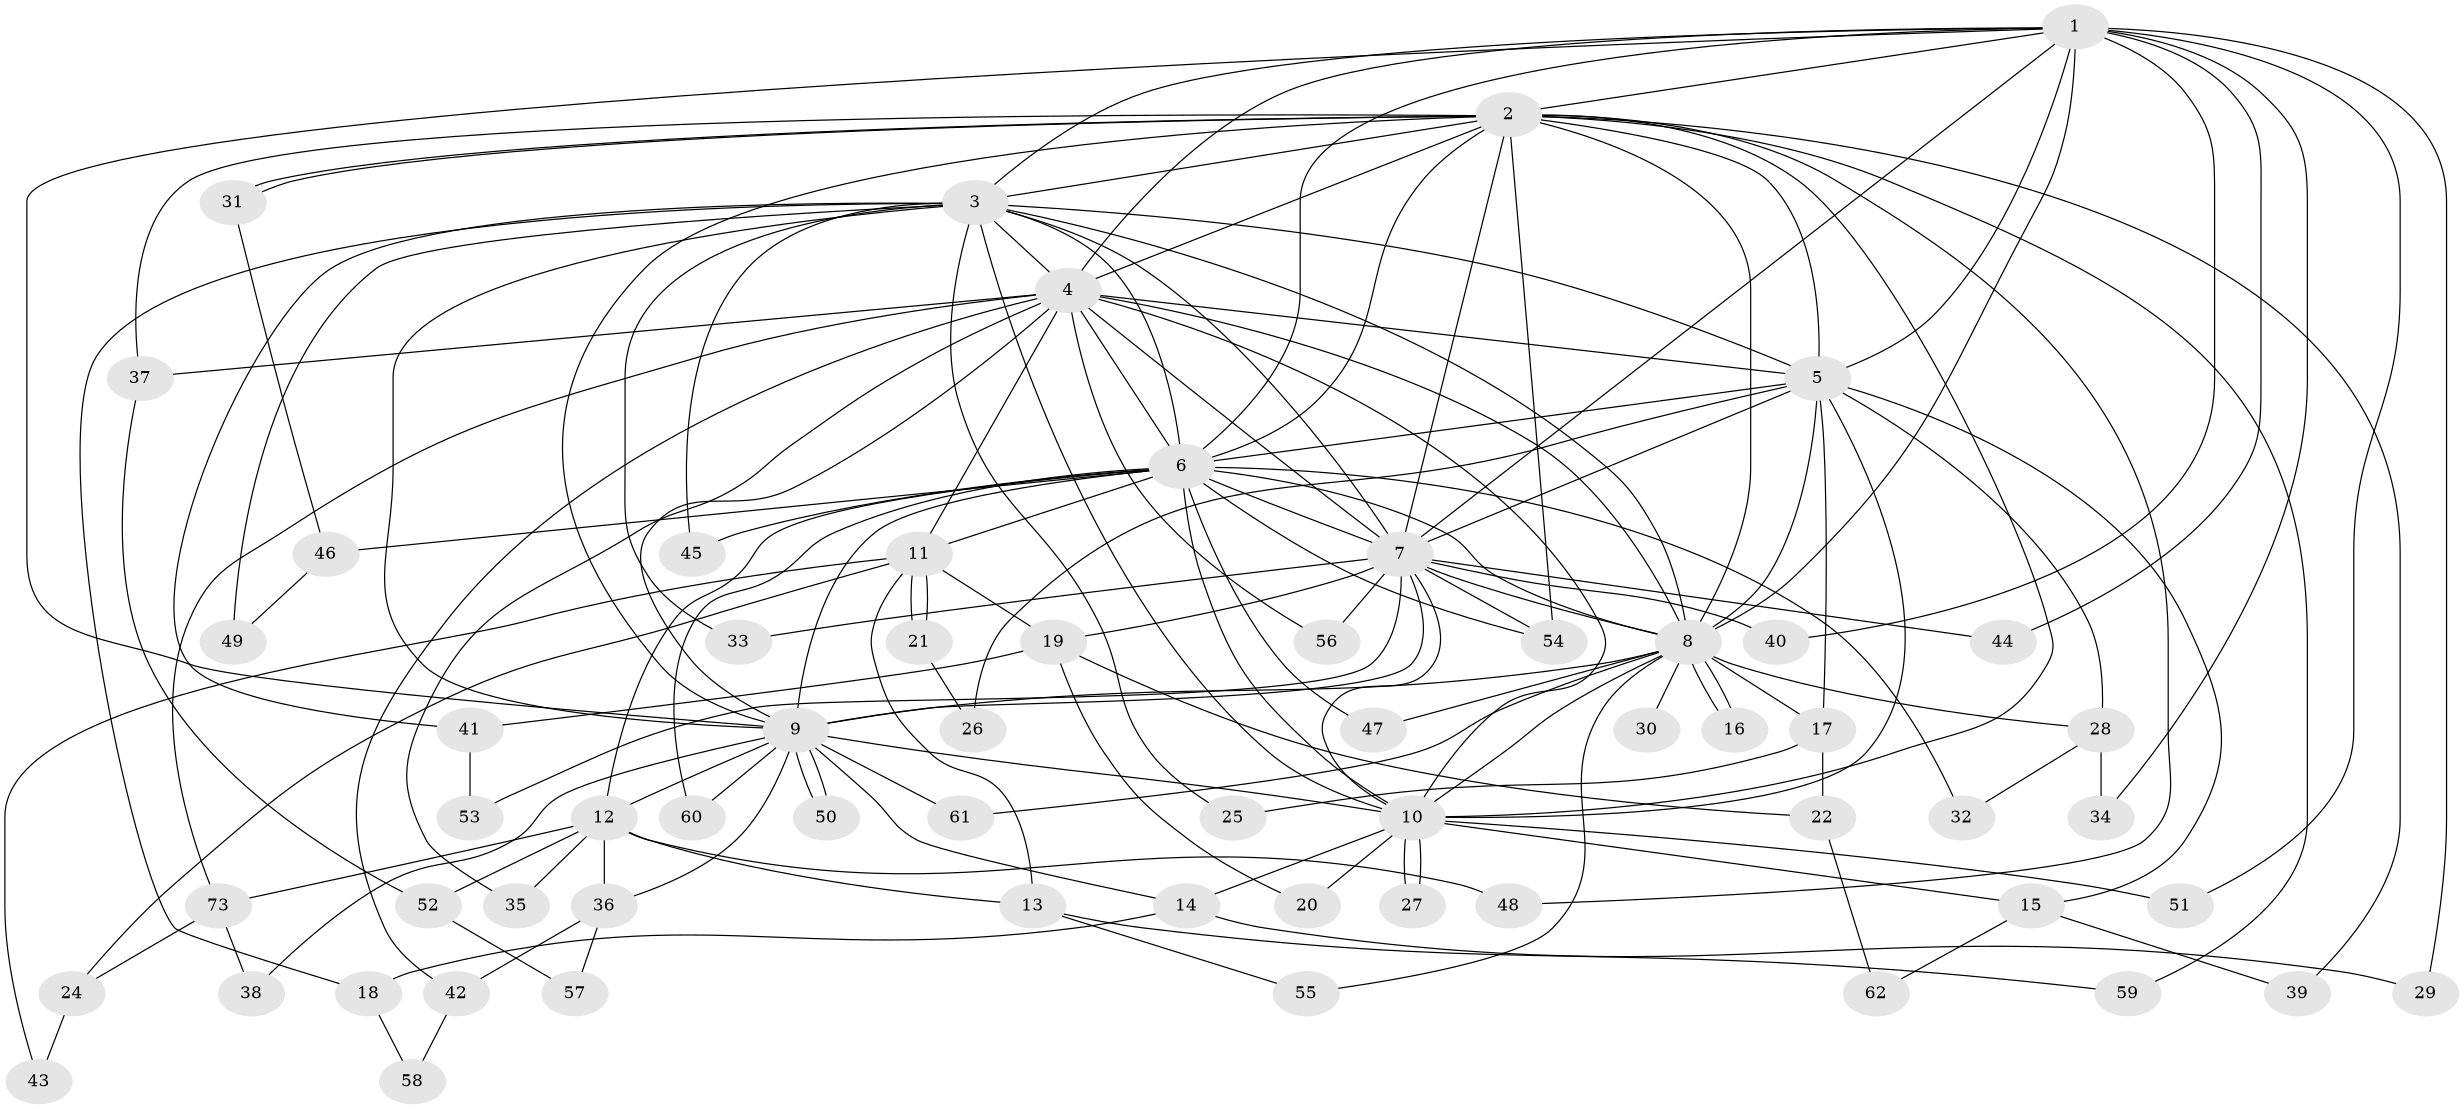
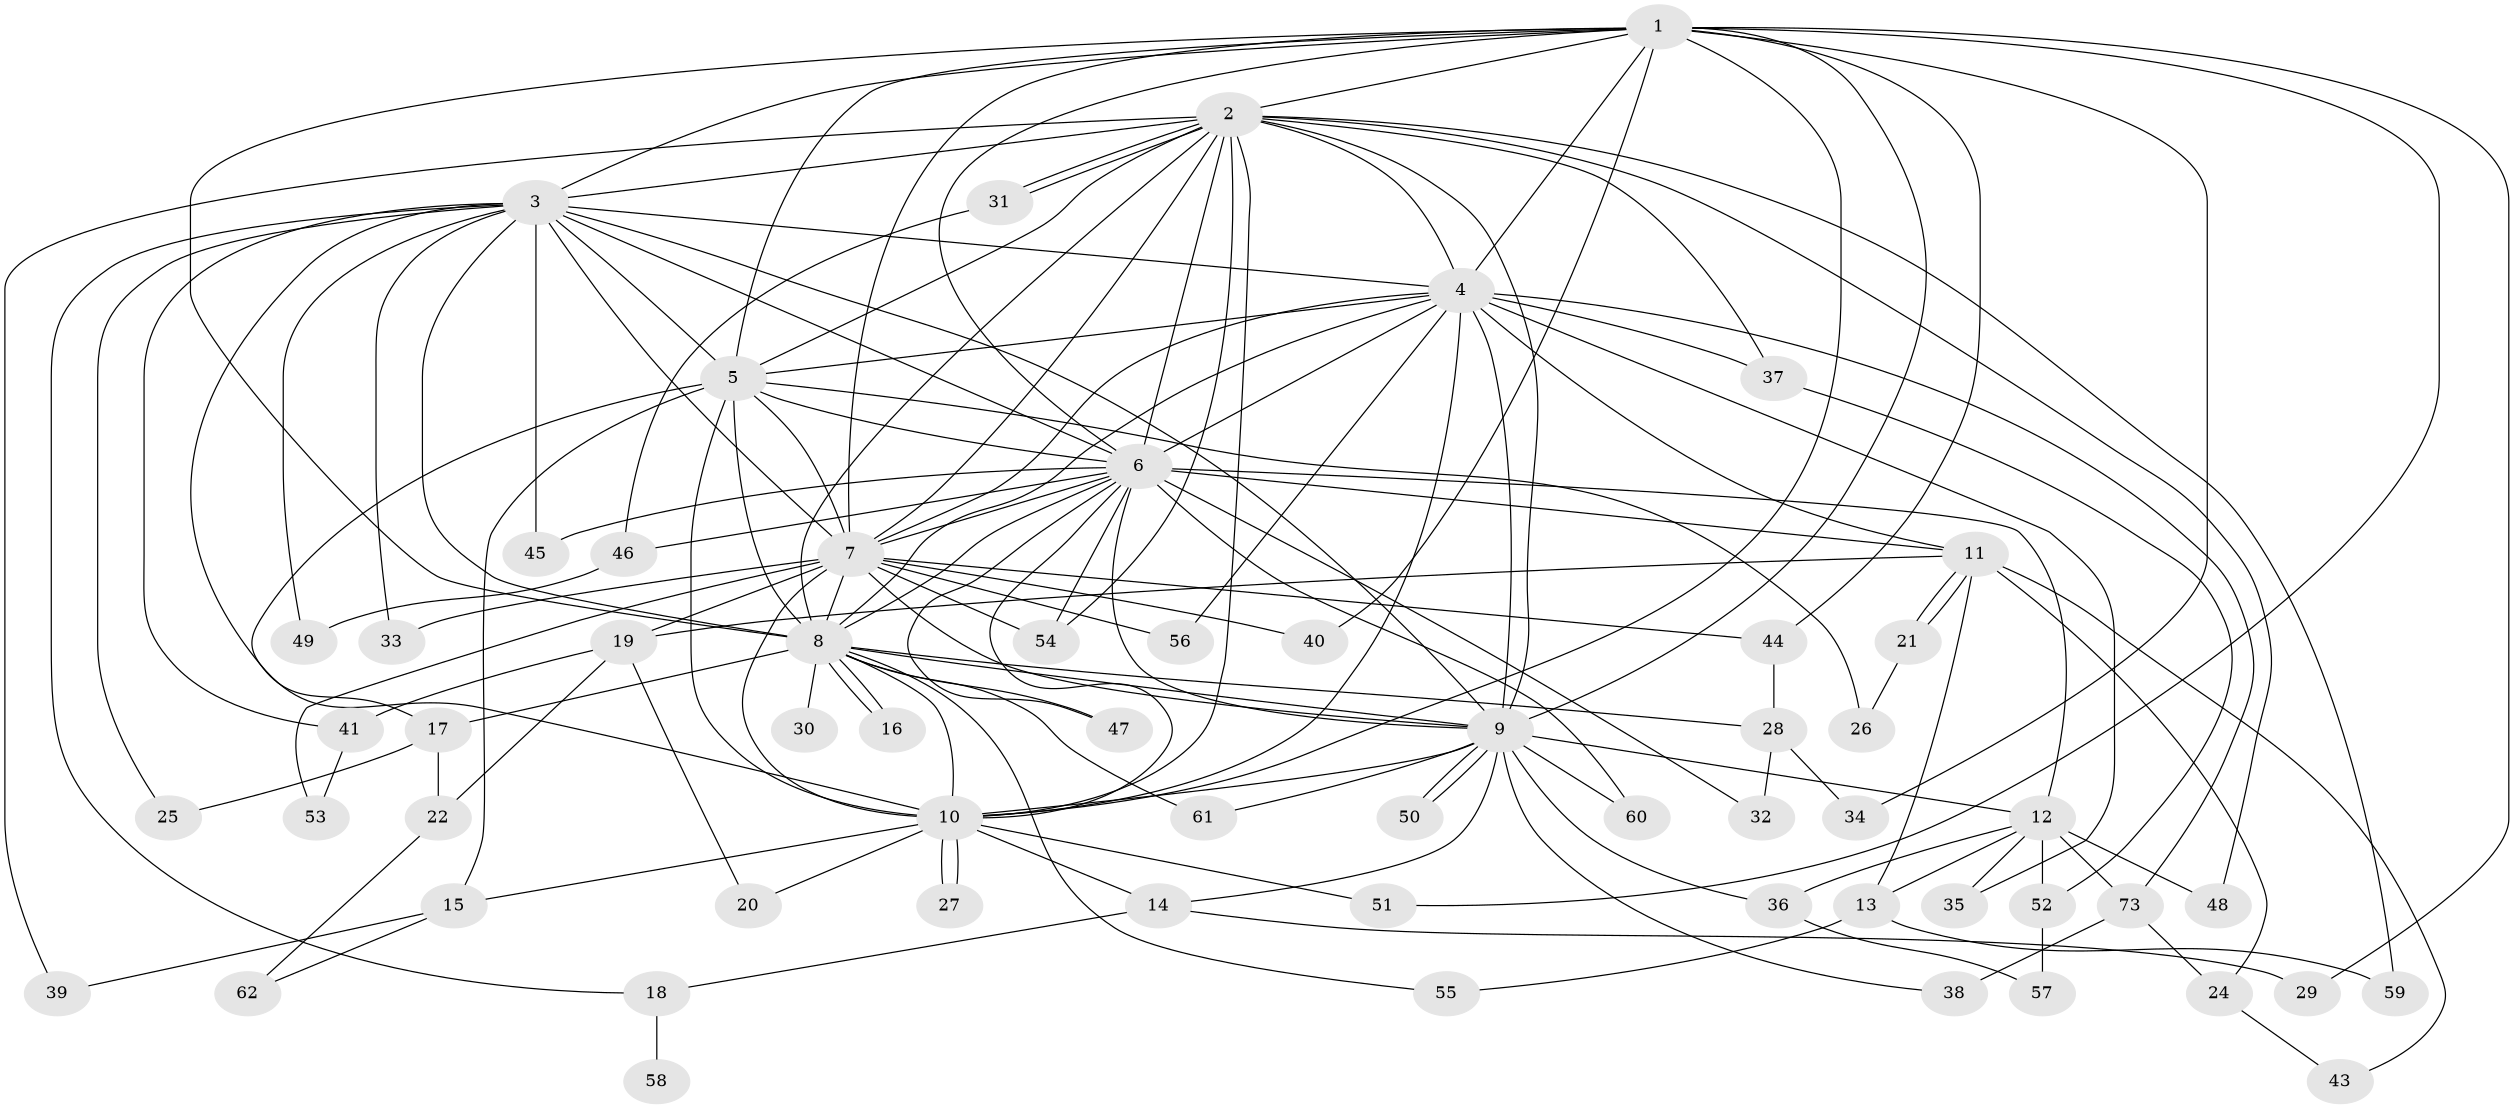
(2029, 536) -> (1774, 686)
none -> (1659, 608)
(457, 994) -> none
